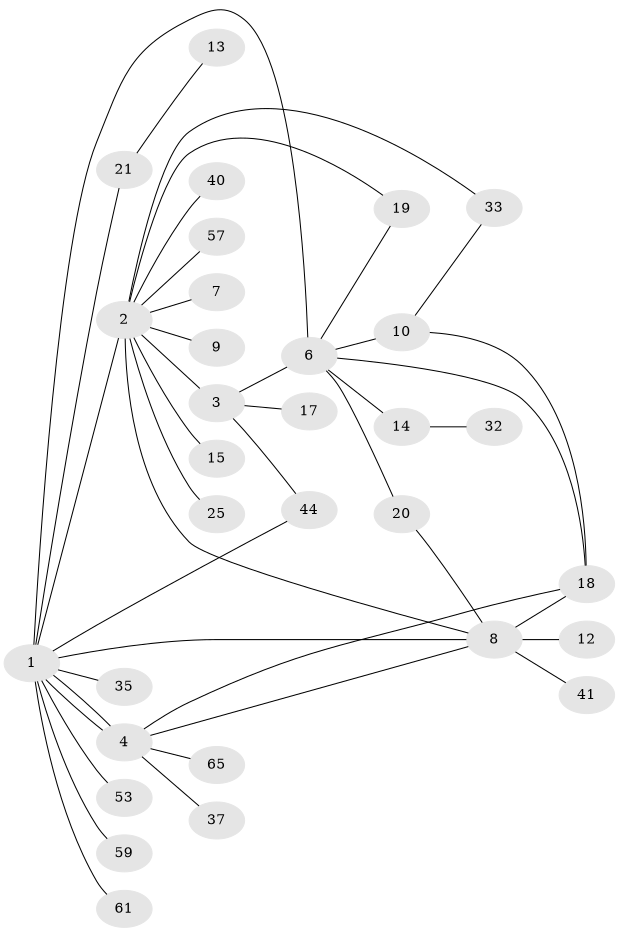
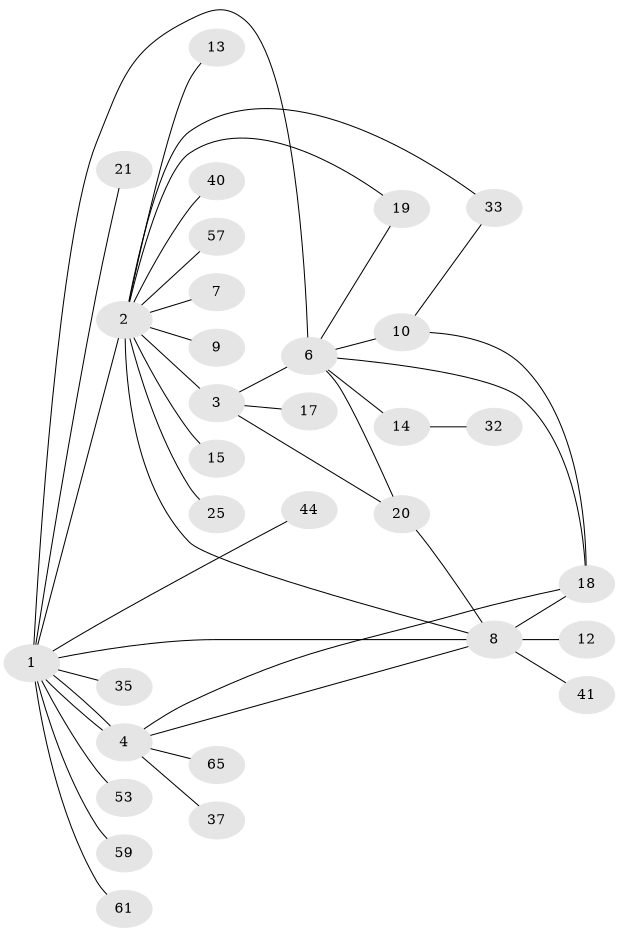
(169, 108) -> (164, 155)
(265, 455) -> (309, 459)
